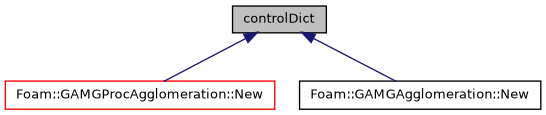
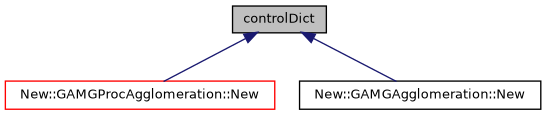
(140, 95) -> (140, 95)
(420, 95) -> (420, 95)
